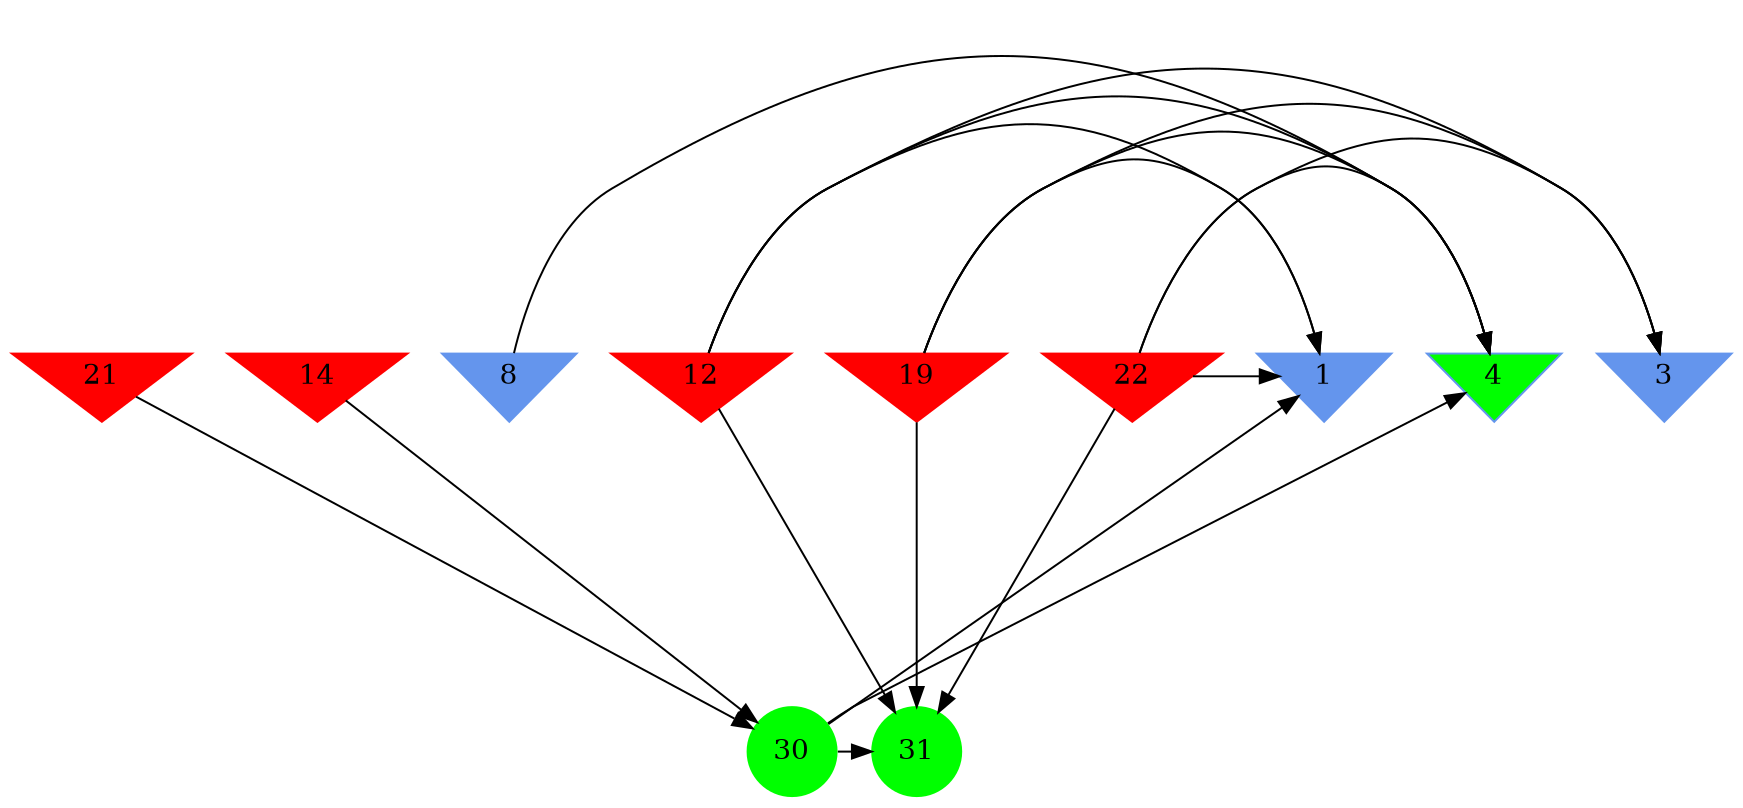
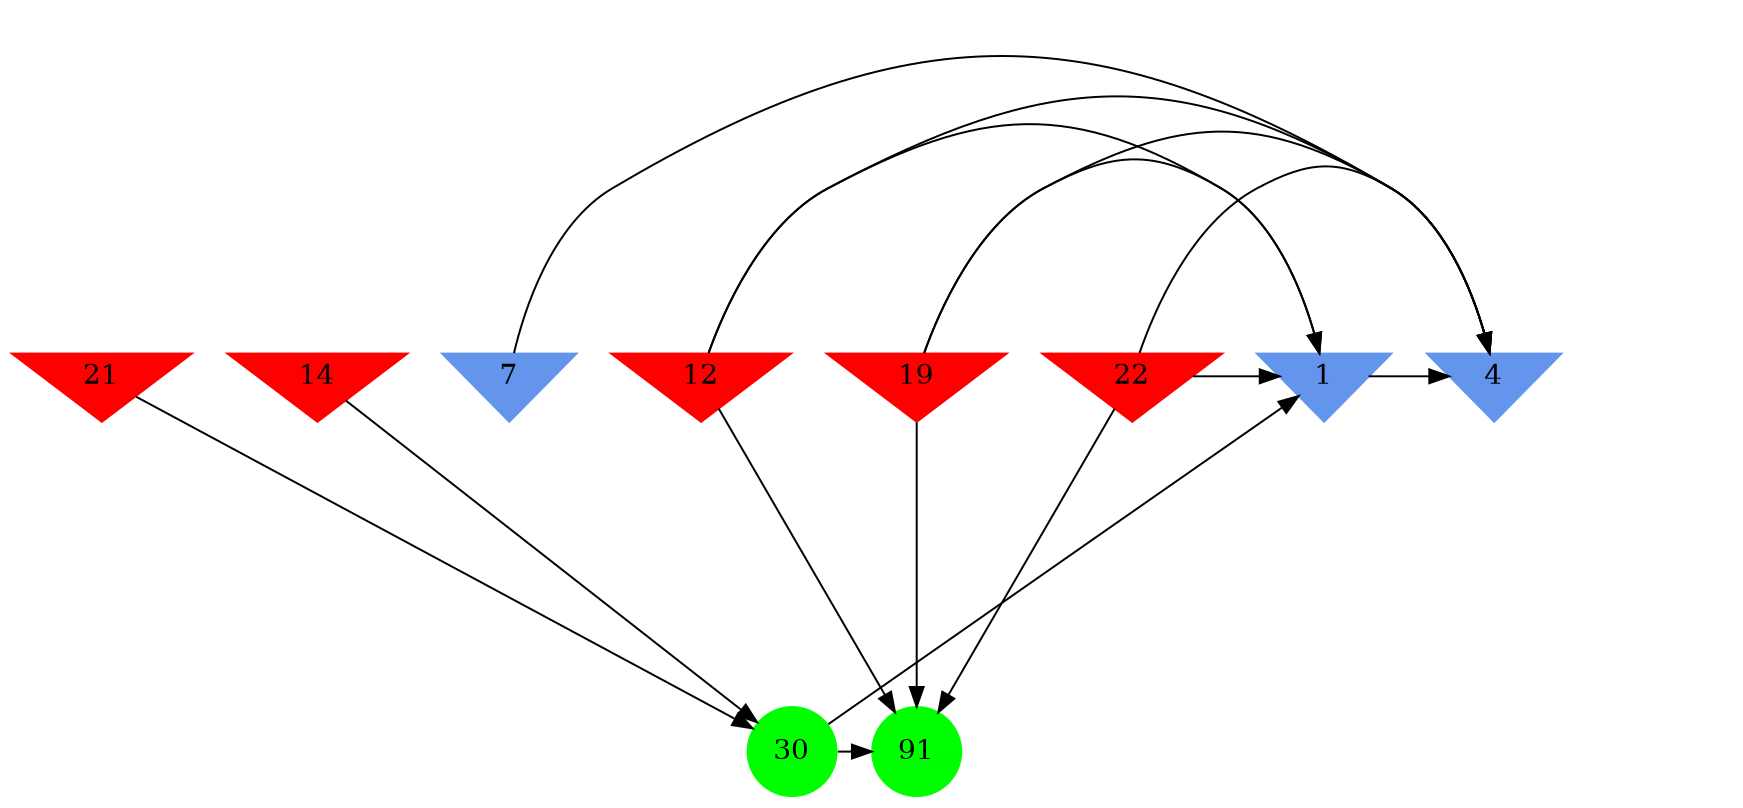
(509, 376) -> (509, 376)
(1494, 376) -> (1494, 376)
(1664, 376) -> none
(1137, 561) -> (1399, 376)
(917, 752) -> (917, 752)
